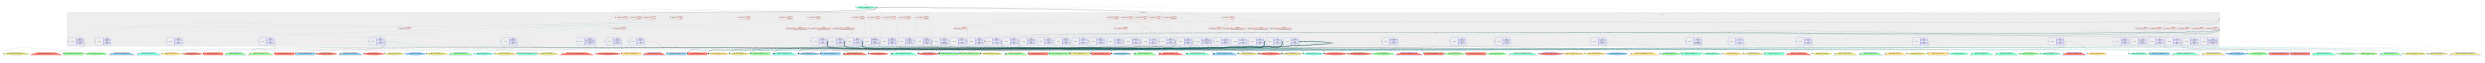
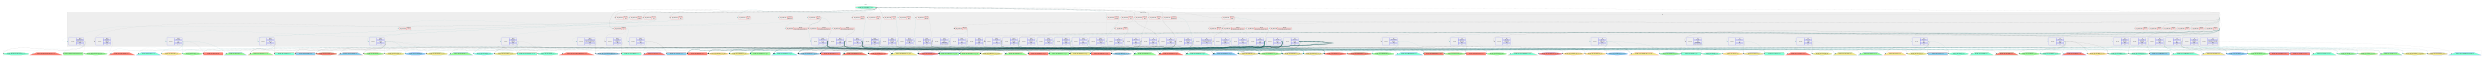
(16, 54) -> (16, 54)
(122, 54) -> (122, 54)
(192, 54) -> (192, 54)
(285, 54) -> (285, 54)
(374, 54) -> (374, 54)
(548, 54) -> (548, 54)
(608, 54) -> (608, 54)
(631, 54) -> (631, 54)
(831, 54) -> (831, 54)
(903, 54) -> (903, 54)
(1270, 54) -> (1270, 54)
(1313, 54) -> (1313, 54)
(1409, 54) -> (1409, 54)
(1938, 54) -> (1938, 54)
(2006, 54) -> (2006, 54)
none -> (2118, 54)
(2465, 54) -> (2465, 54)
